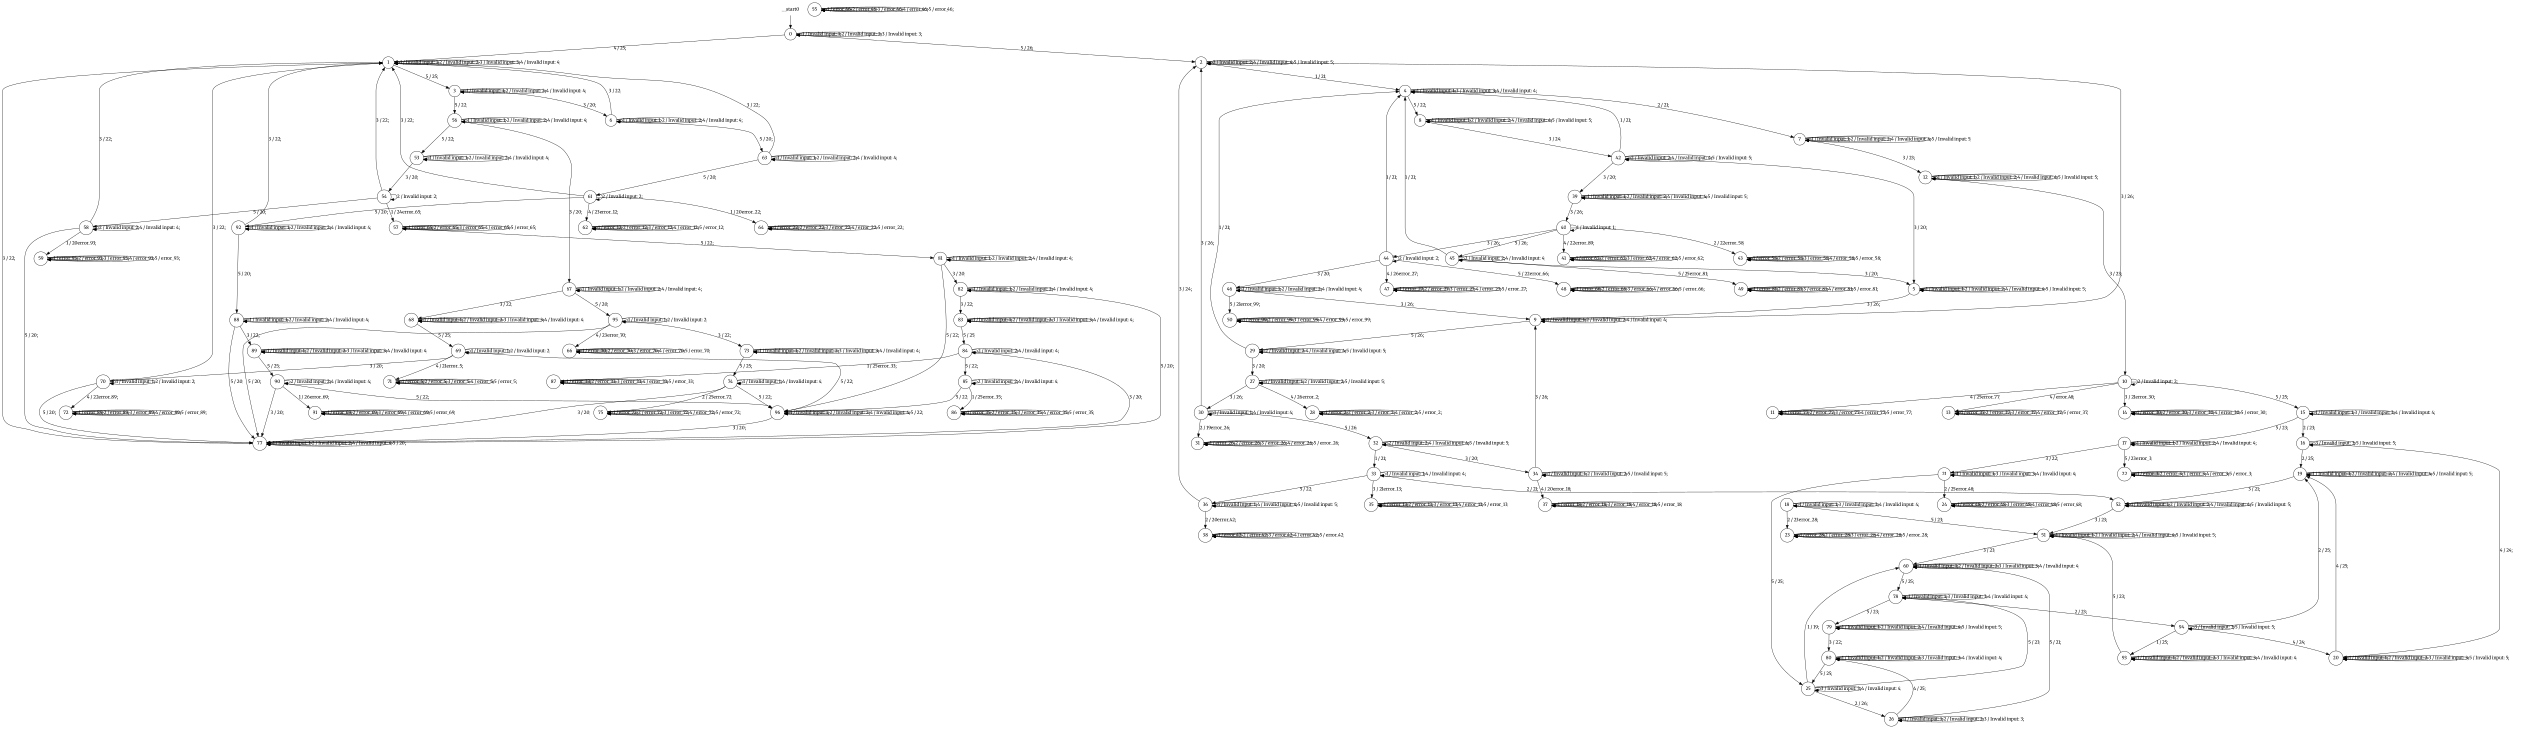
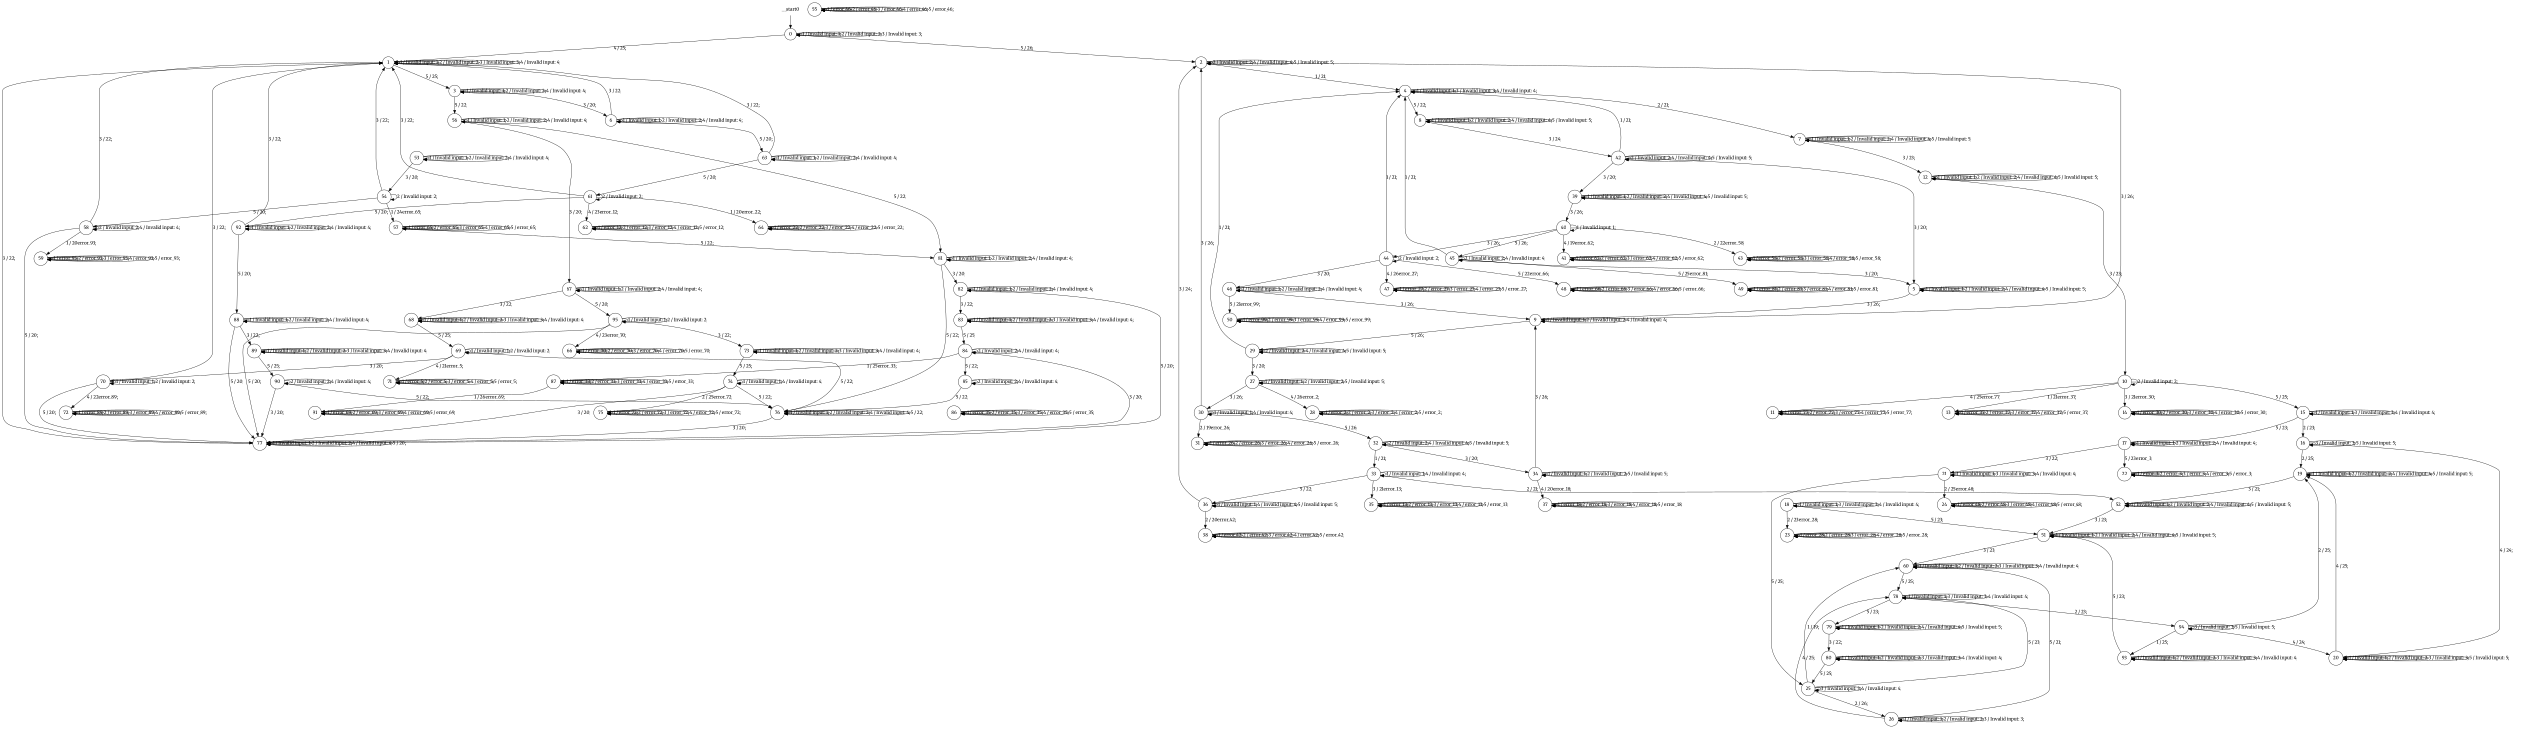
(437, 138) -> (714, 160)
(1579, 243) -> (1579, 243)
(295, 396) -> (443, 398)
(2062, 397) -> (2062, 397)
(971, 399) -> none
(777, 413) -> (777, 413)
(1895, 673) -> (1798, 665)
